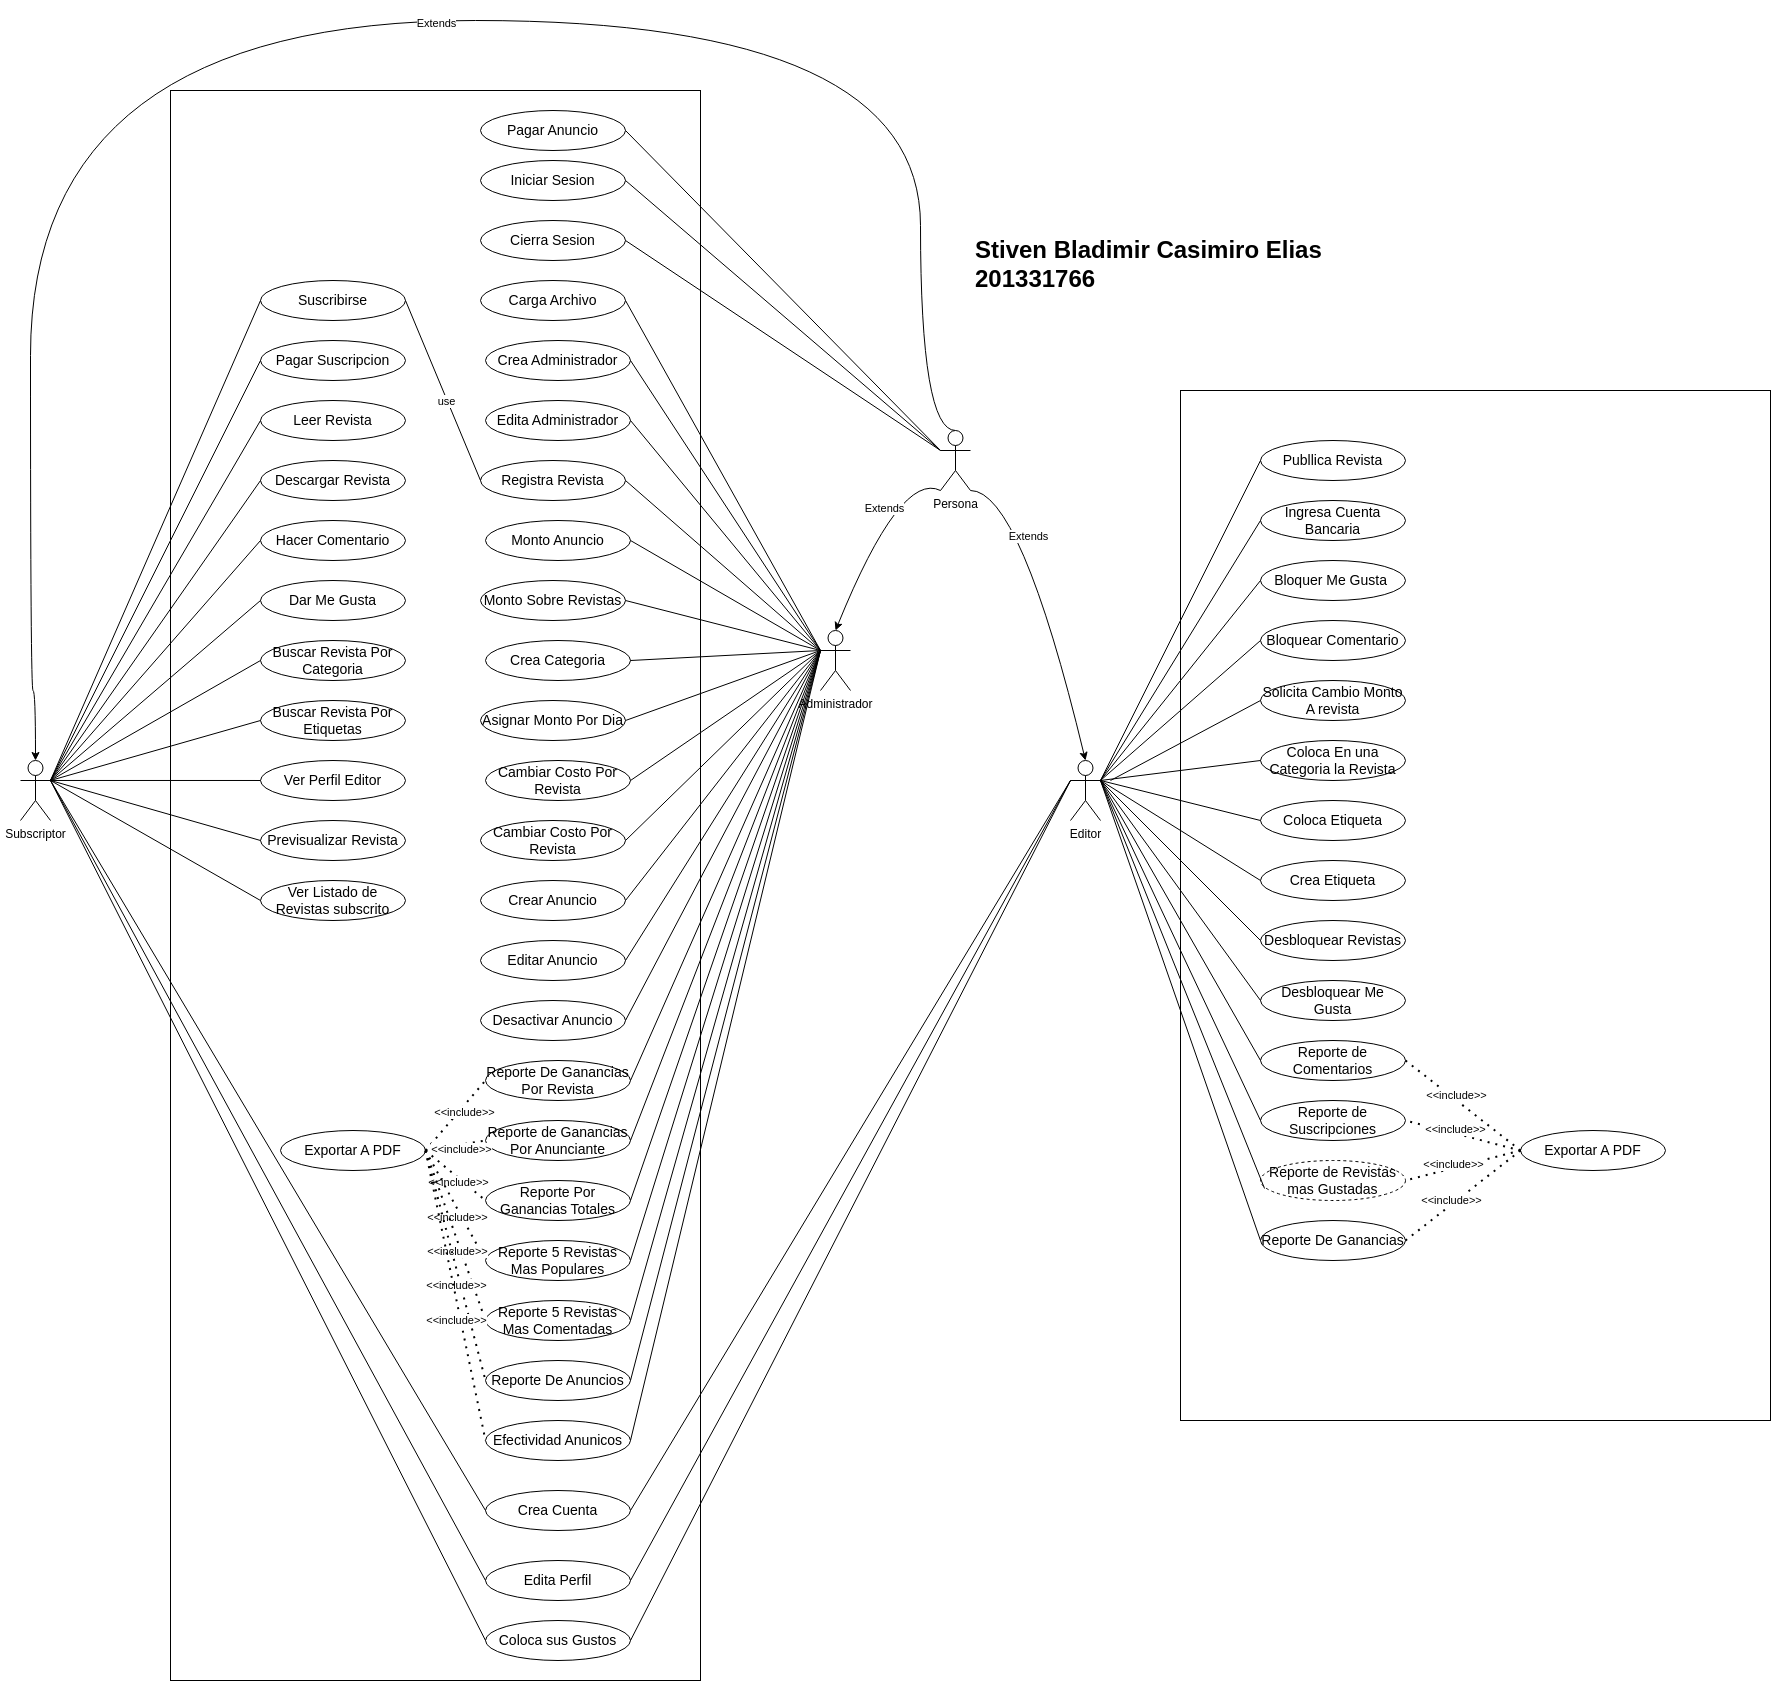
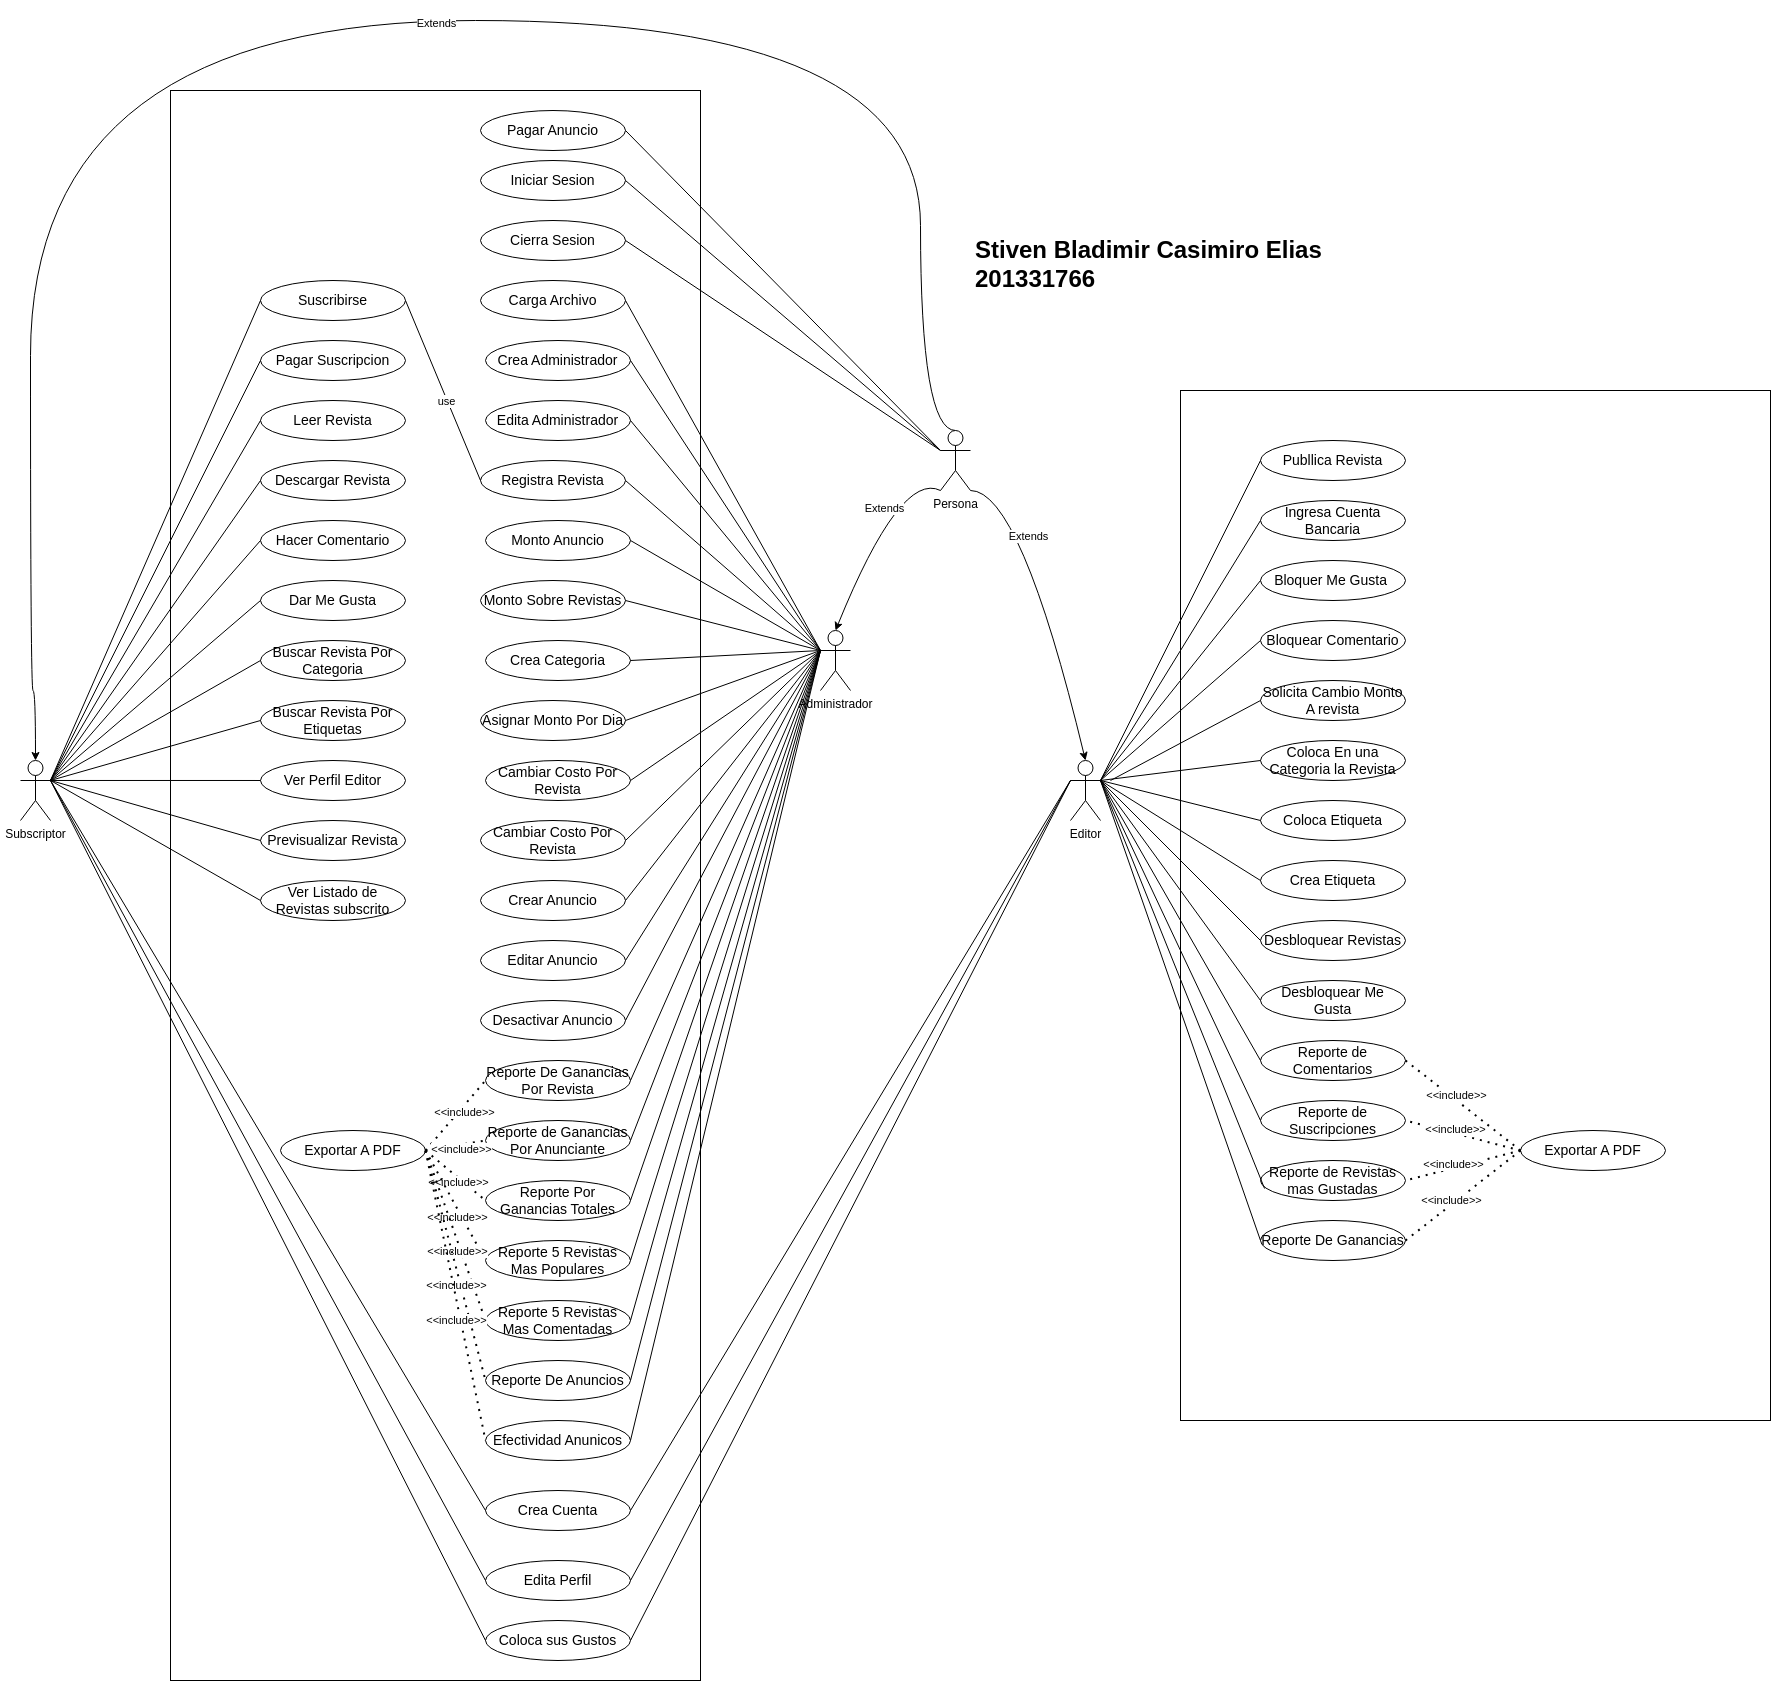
(1333, 1181) -> (1333, 1181)
